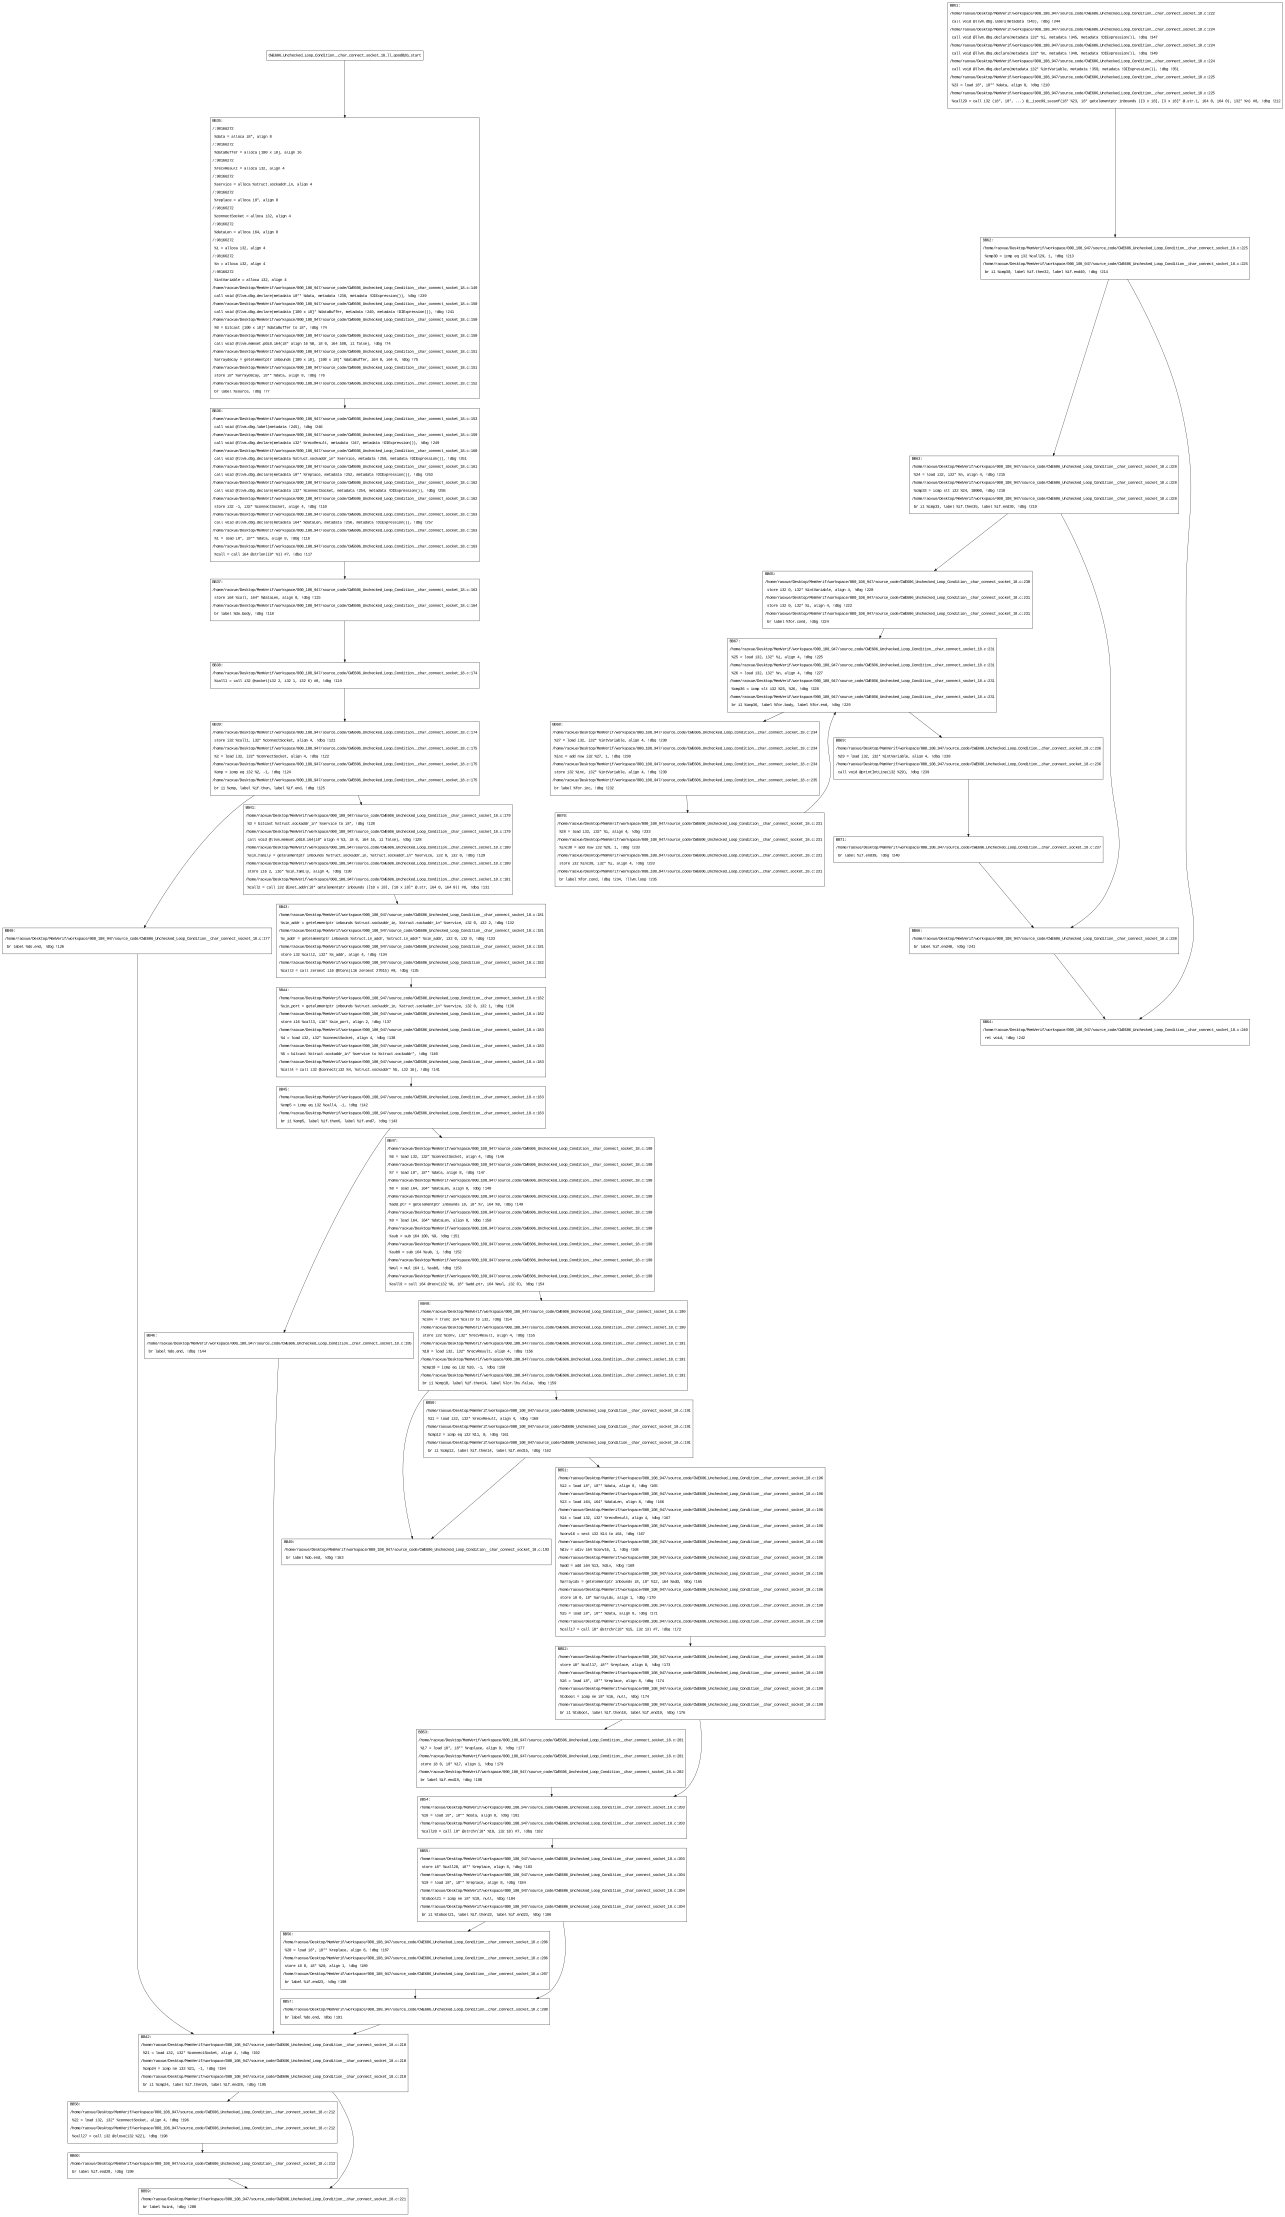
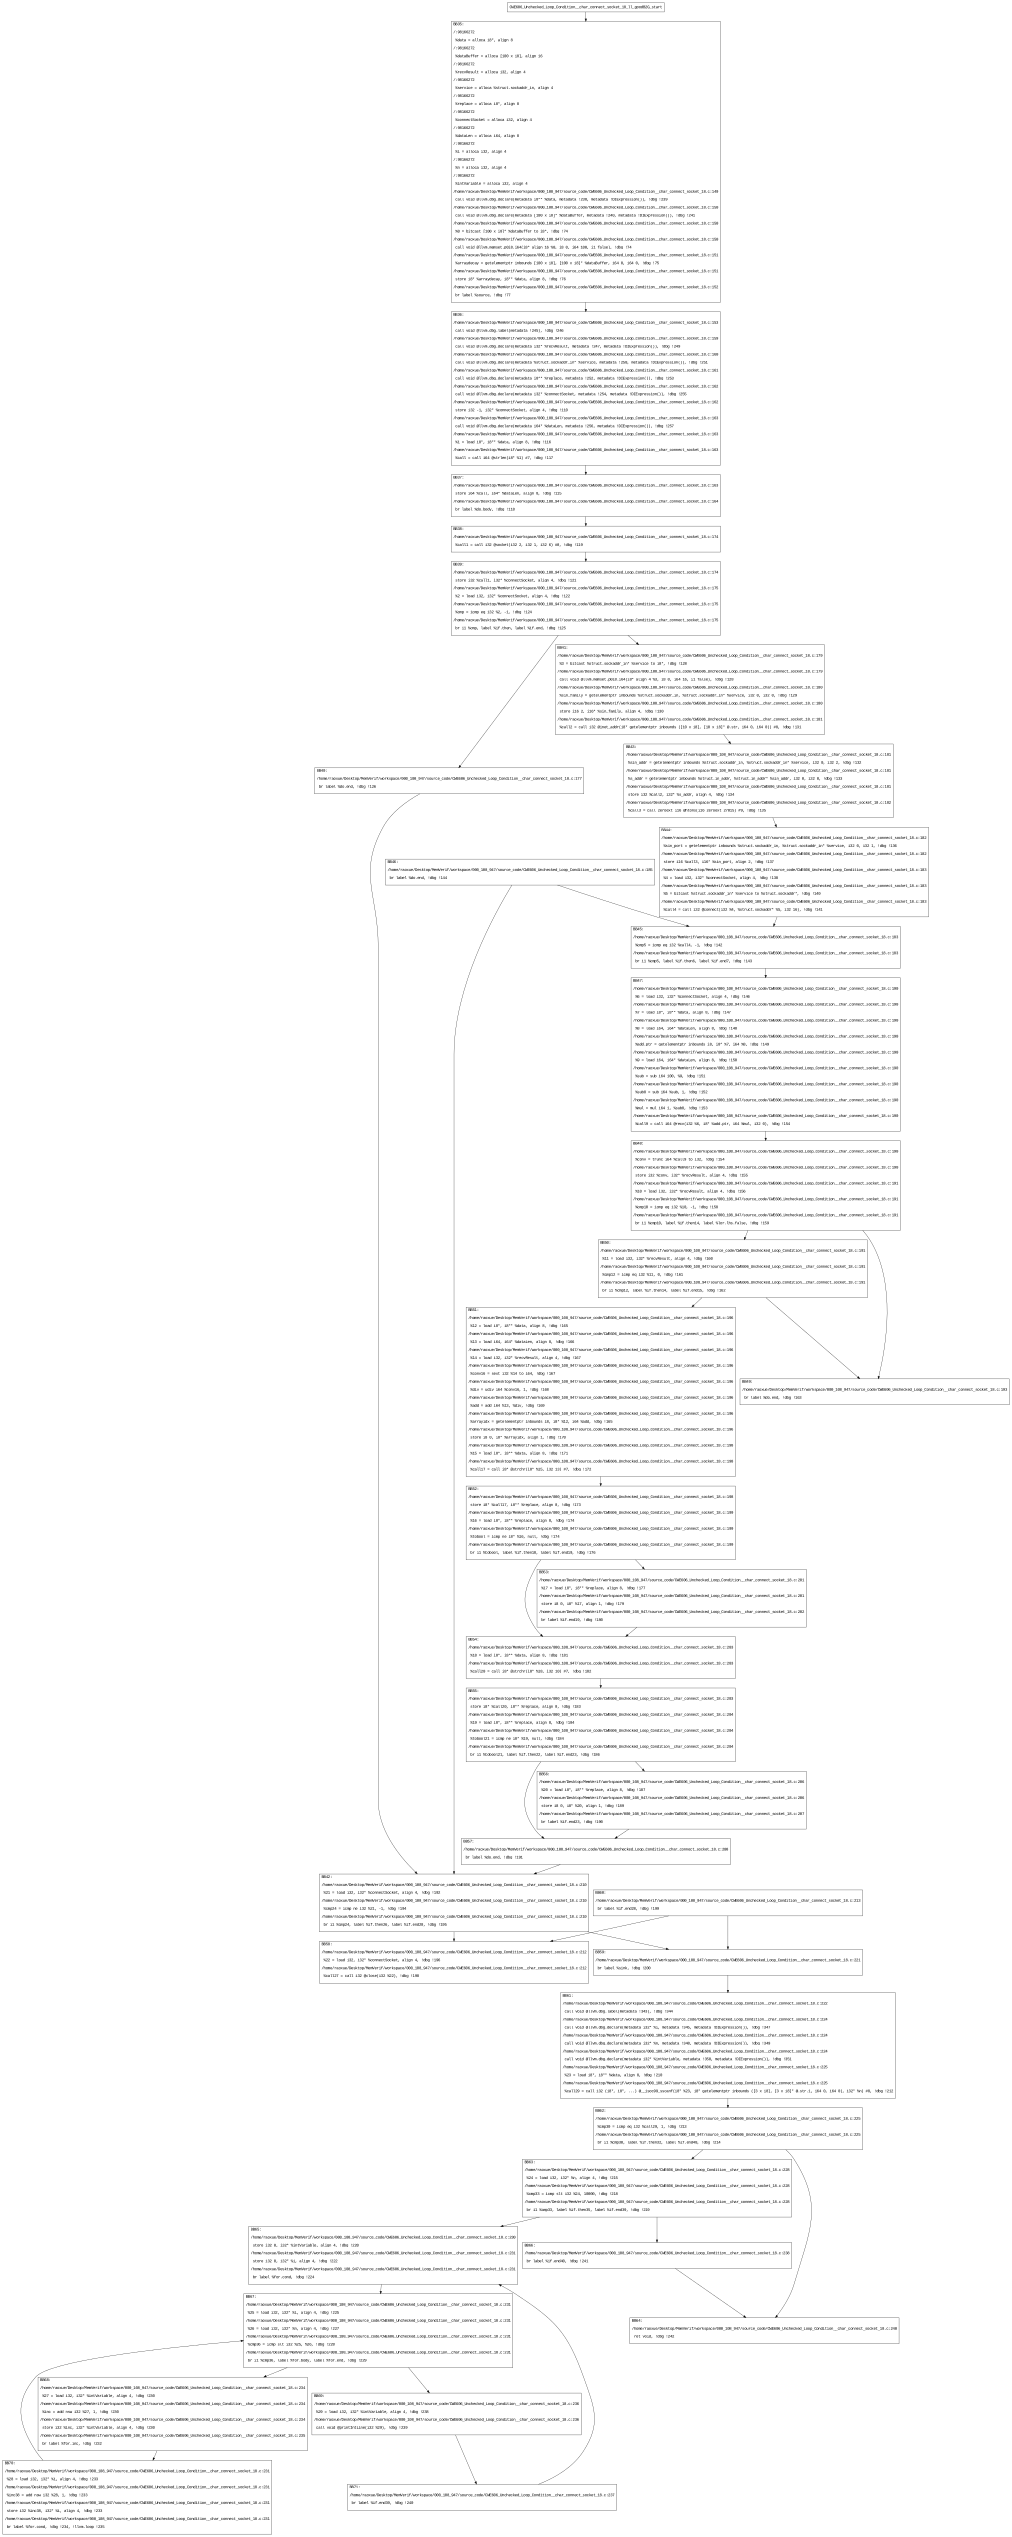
(1006, 894) -> (585, 2381)
(331, 1226) -> (622, 906)
none -> (728, 1983)
(202, 2147) -> (611, 1928)
